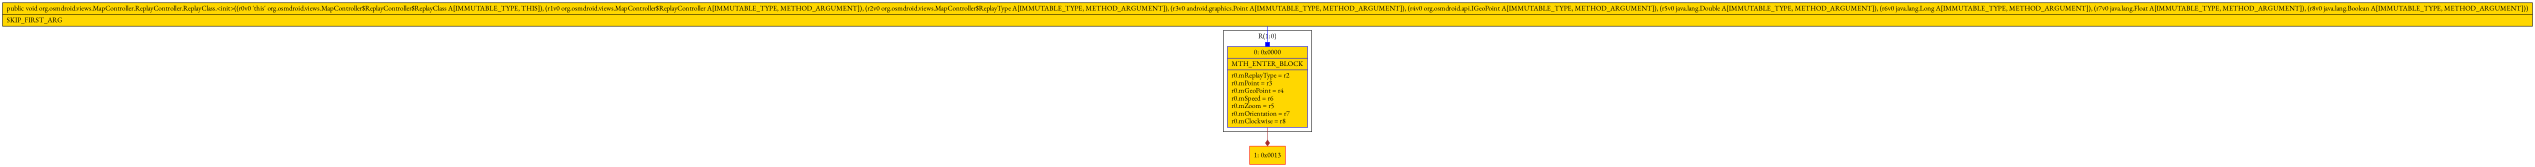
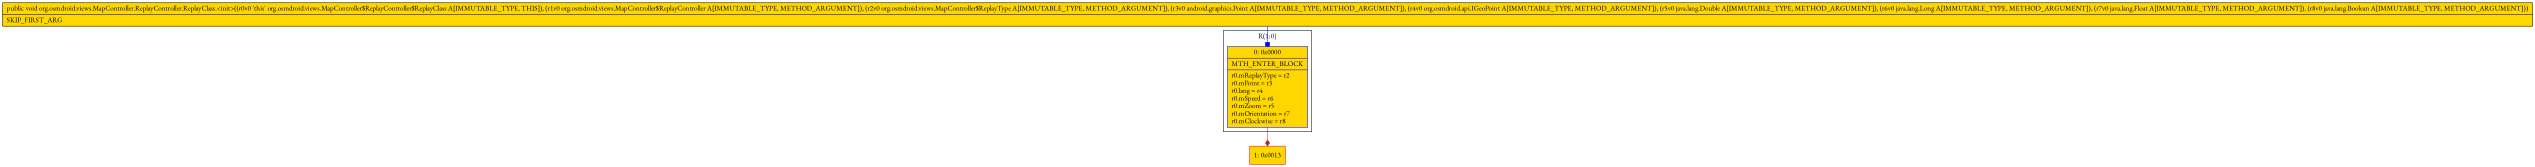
(1258, 91) -> (1247, 91)
